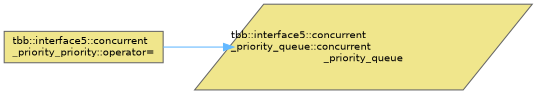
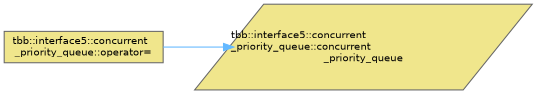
(84, 47) -> (84, 47)
